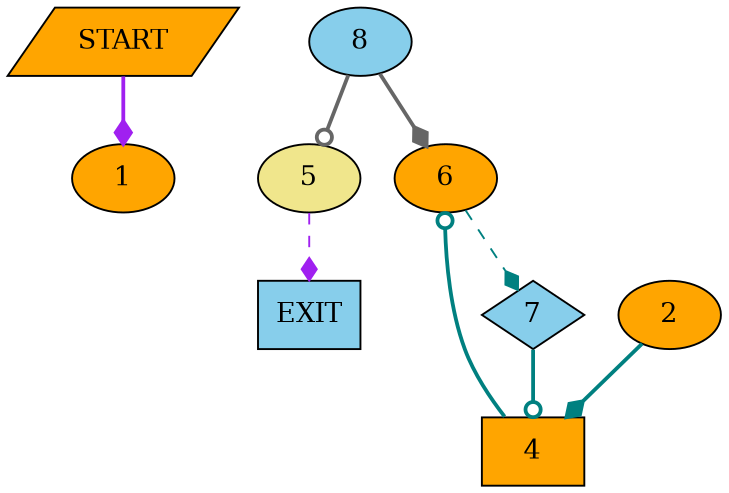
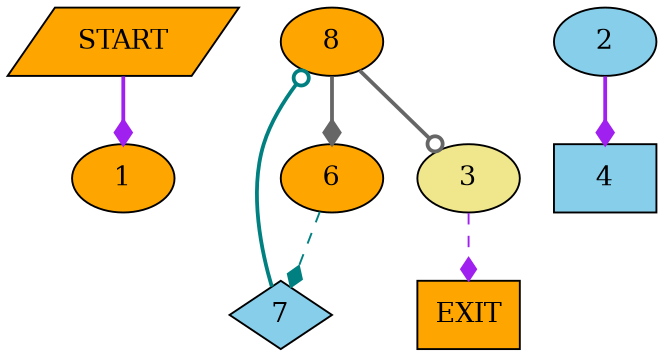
(360, 42) -> (332, 42)
(309, 178) -> (469, 178)
(309, 315) -> (469, 315)
(670, 315) -> (605, 42)
(458, 328) -> none
(613, 372) -> (605, 99)
(533, 376) -> (257, 182)
(533, 452) -> (605, 178)
